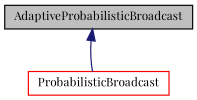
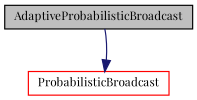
(91, 56) -> (107, 44)
